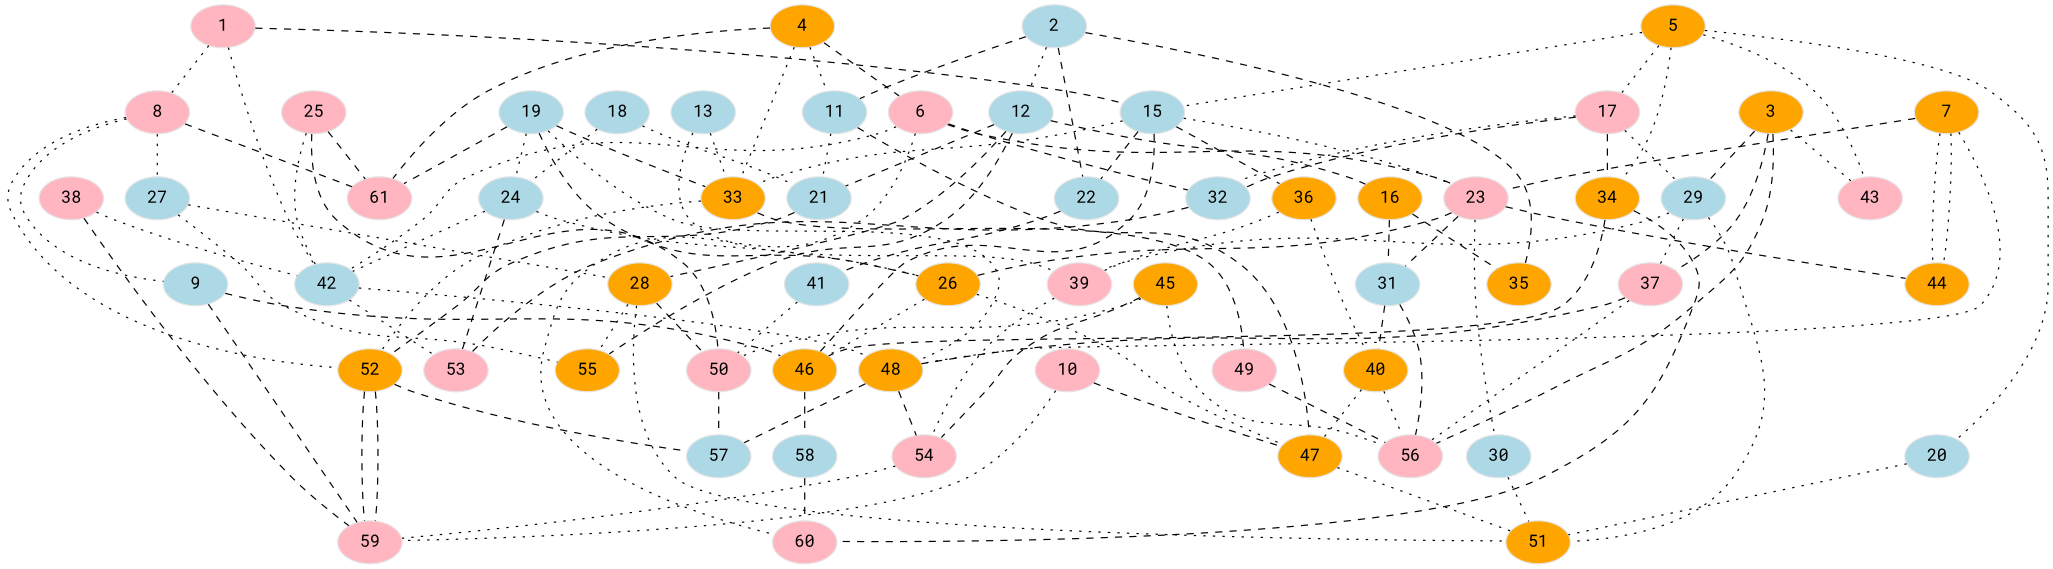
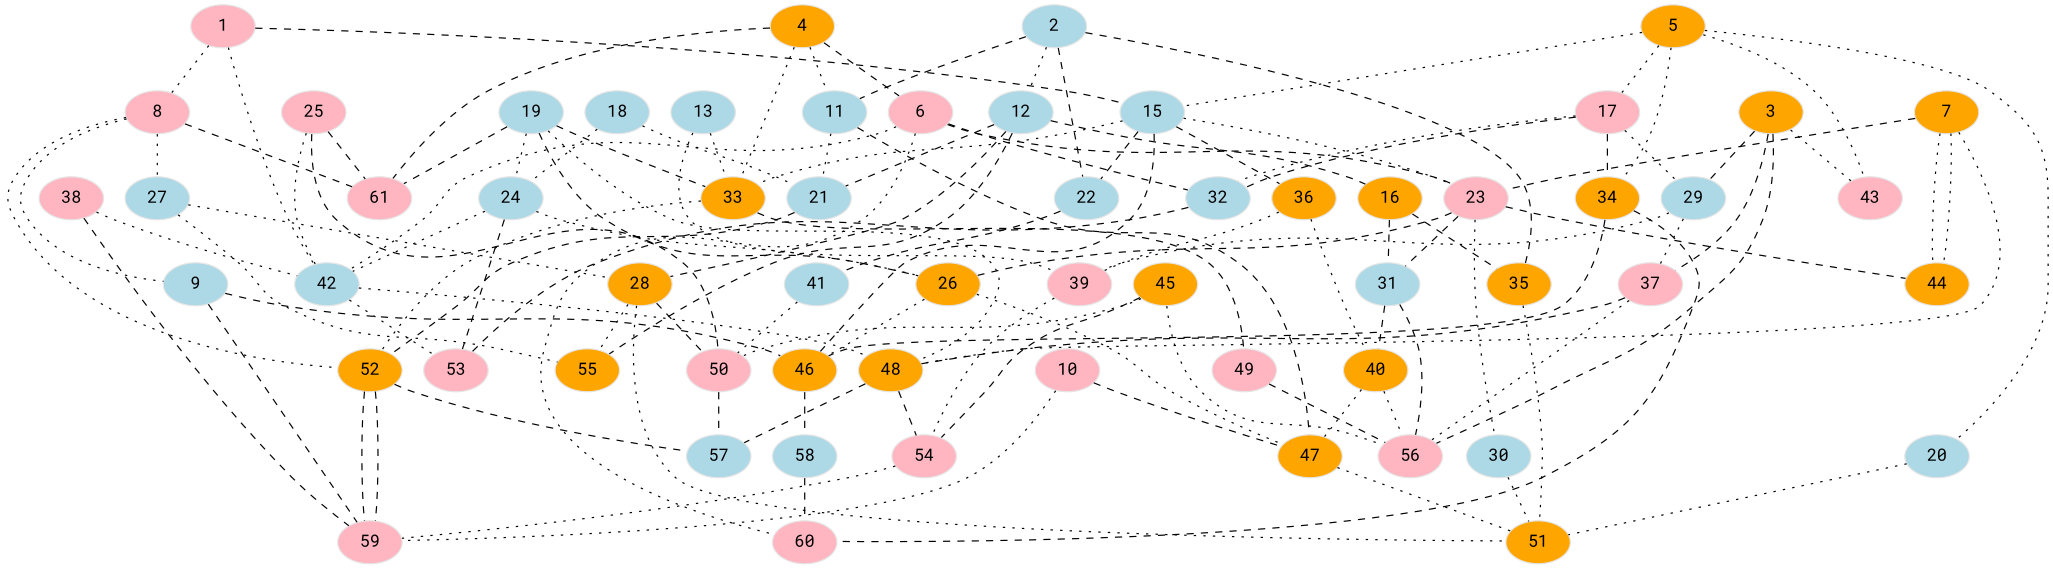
(1756, 435) -> (1540, 413)
